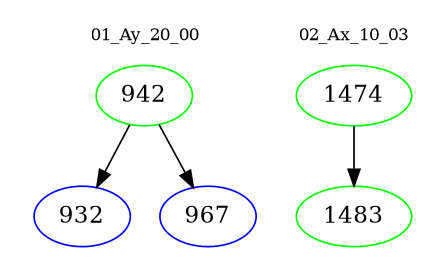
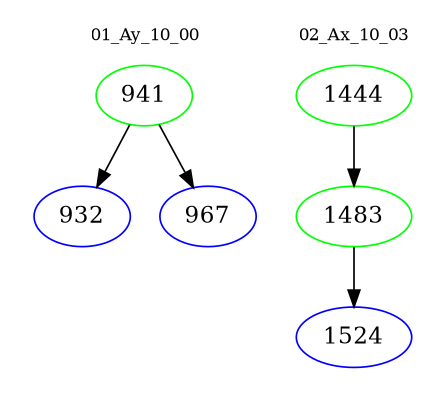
(145, 36) -> (145, 36)
(144, 96) -> (144, 96)
(354, 96) -> (354, 96)
none -> (354, 337)
